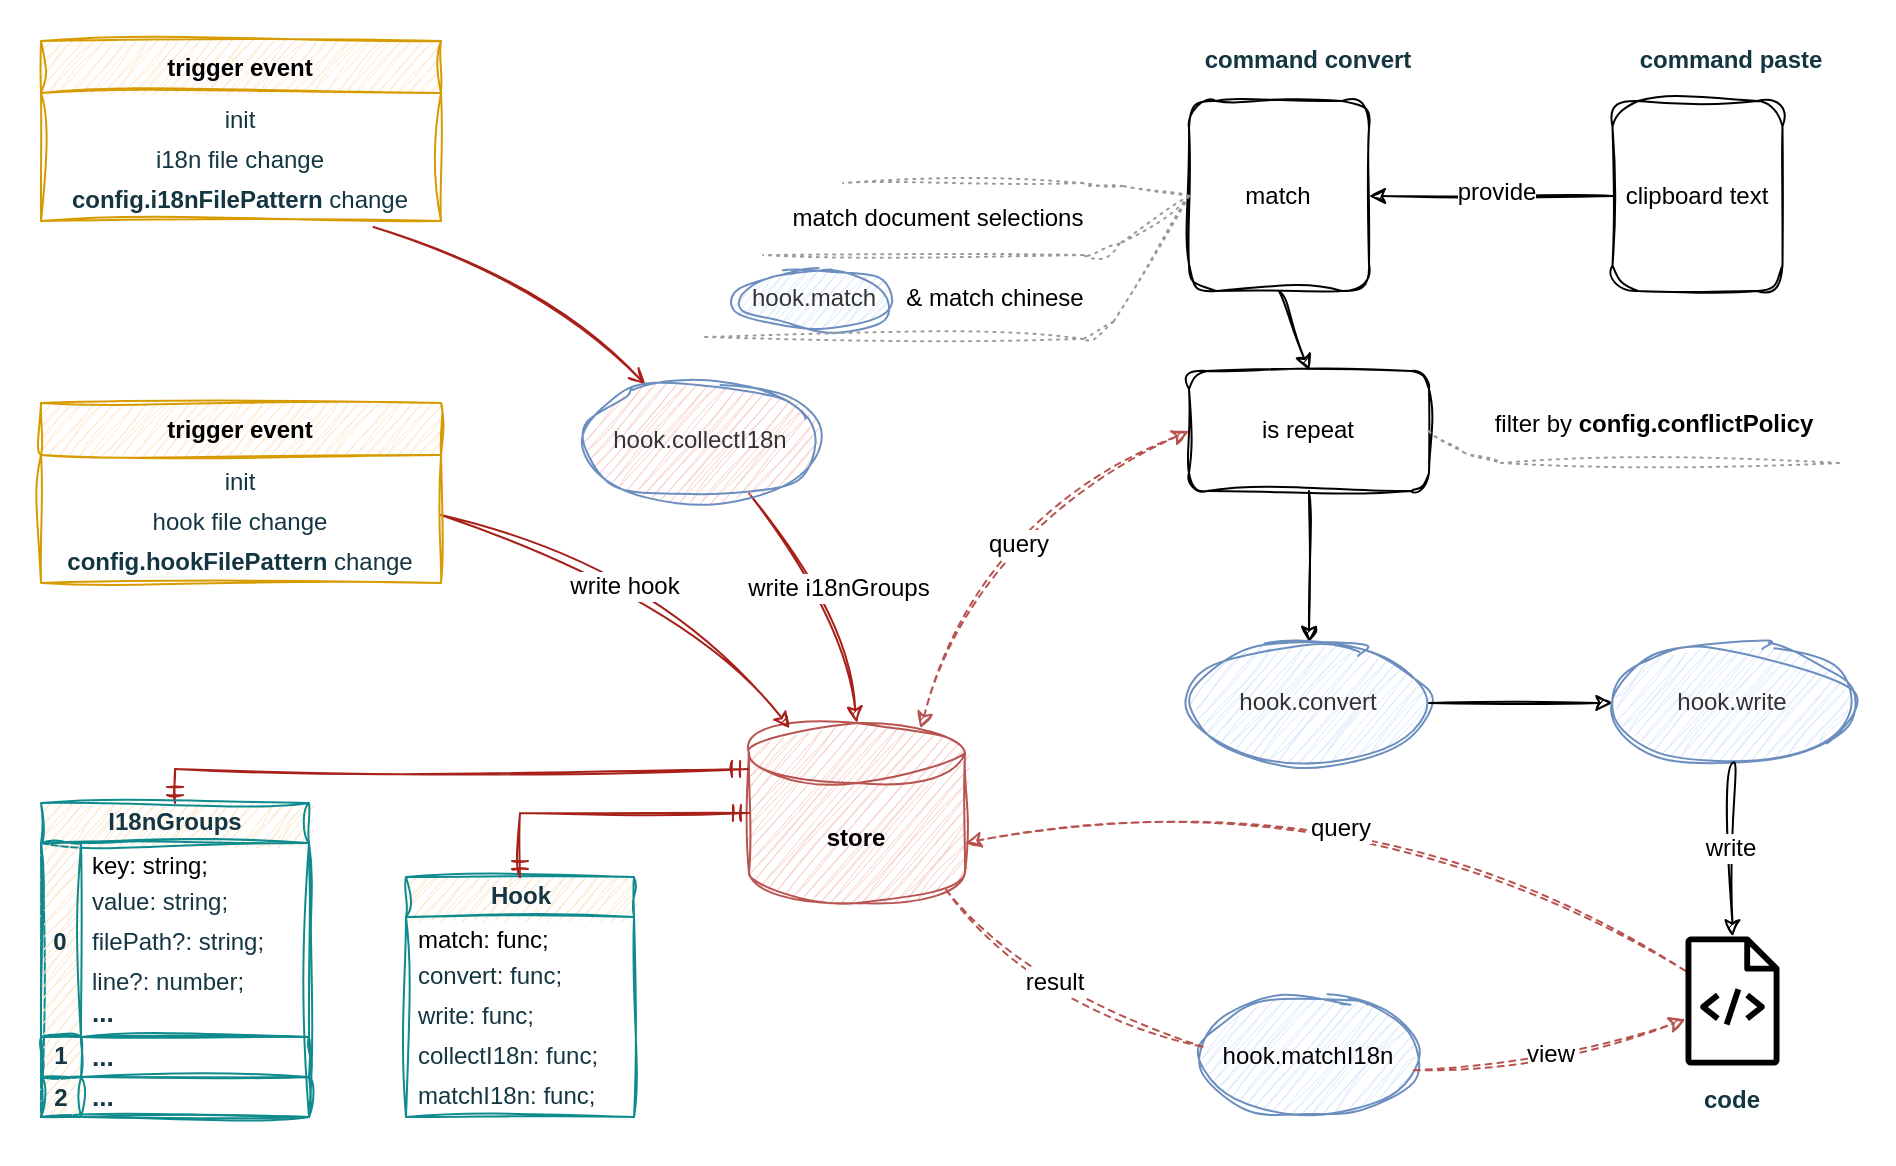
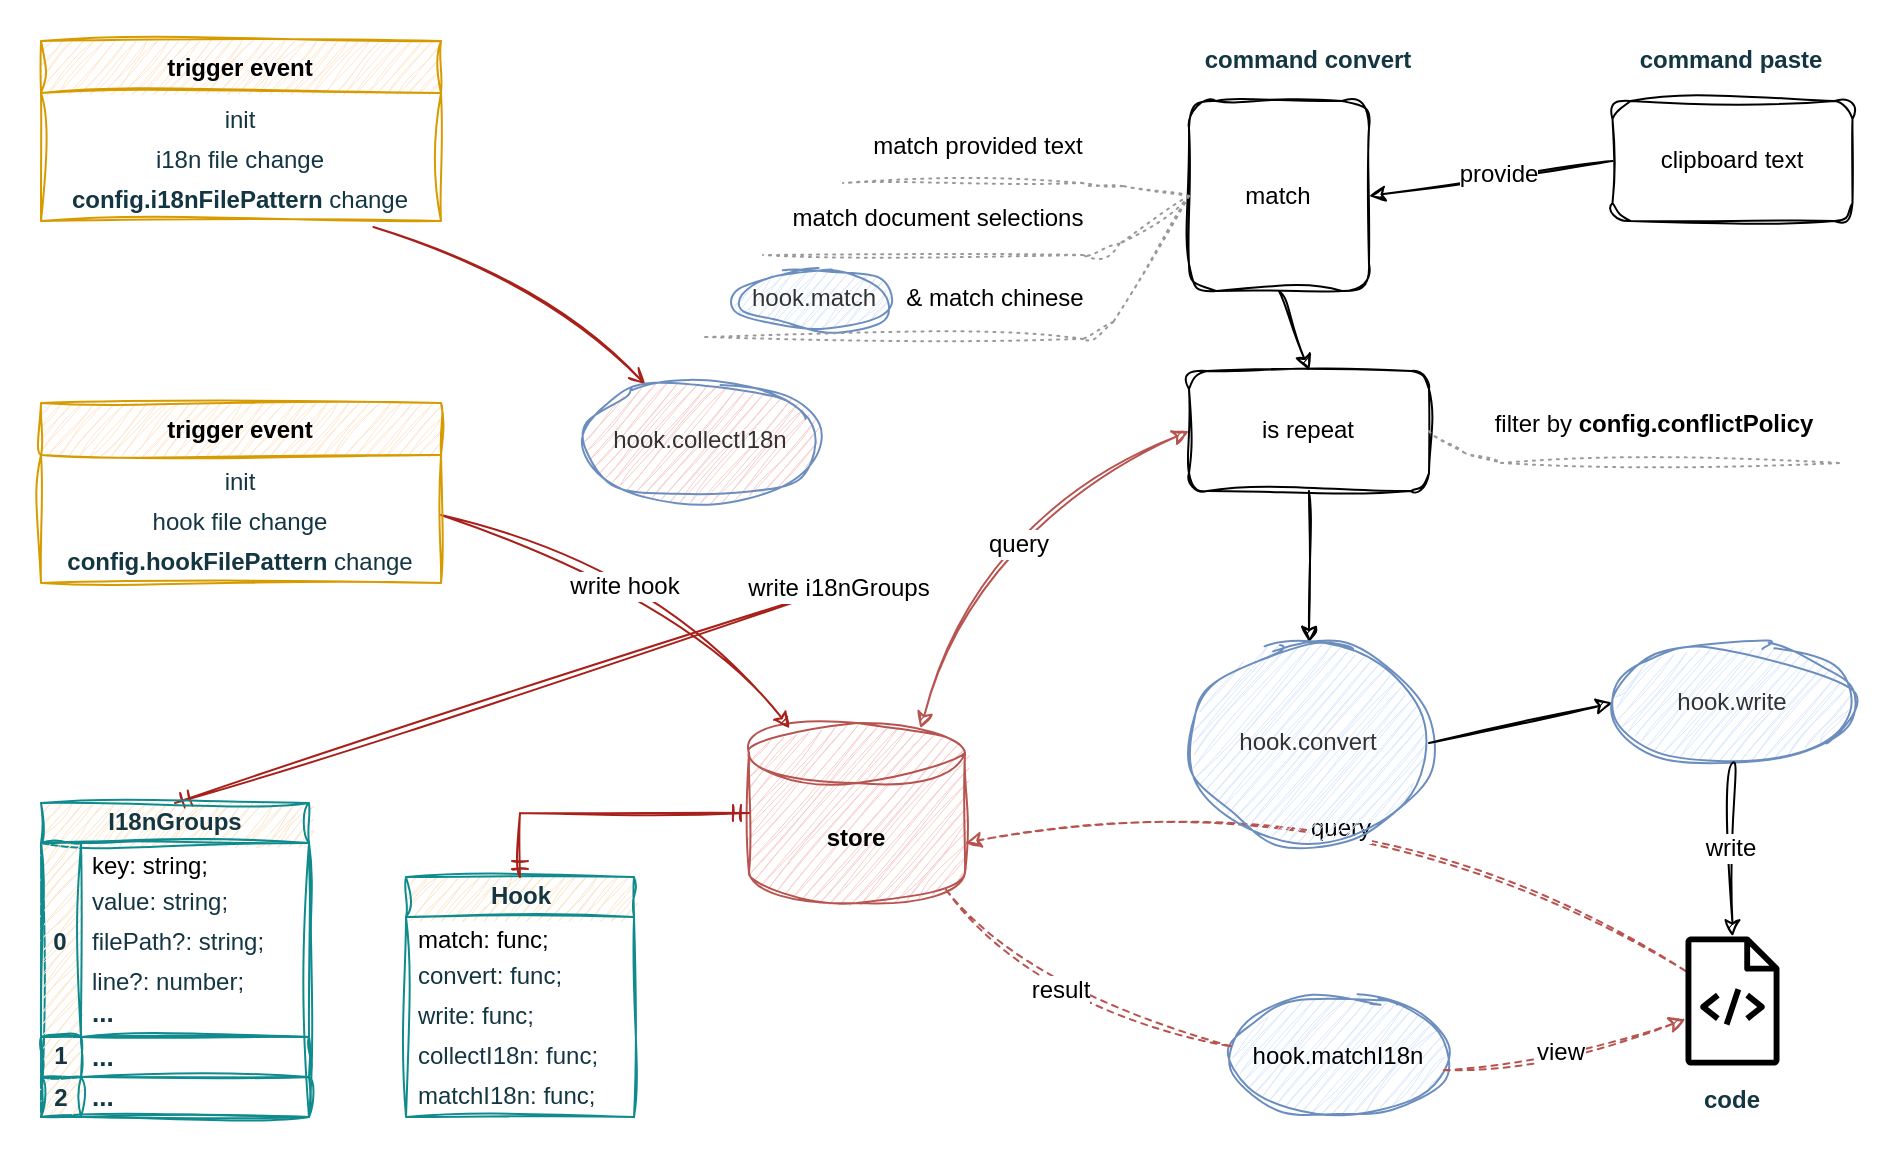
none -> (980, 147)
(1698, 196) -> (1733, 161)
(959, 631) -> (959, 631)
(843, 655) -> none
(1309, 703) -> (1309, 743)
(646, 769) -> (488, 701)
(1309, 1057) -> (1339, 1057)
